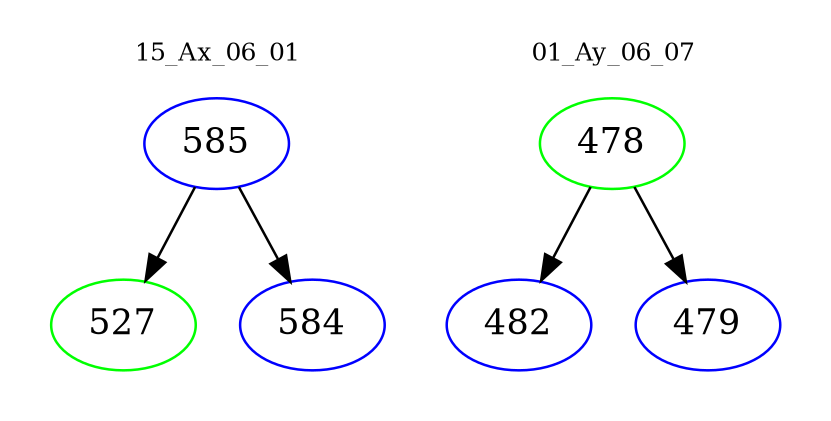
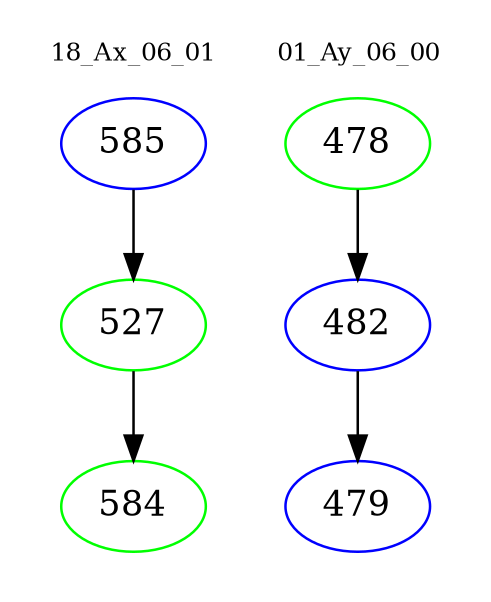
(218, 54) -> (134, 54)
(613, 54) -> (359, 54)
(258, 223) -> (134, 403)
(654, 223) -> (358, 403)
(312, 325) -> (134, 506)
